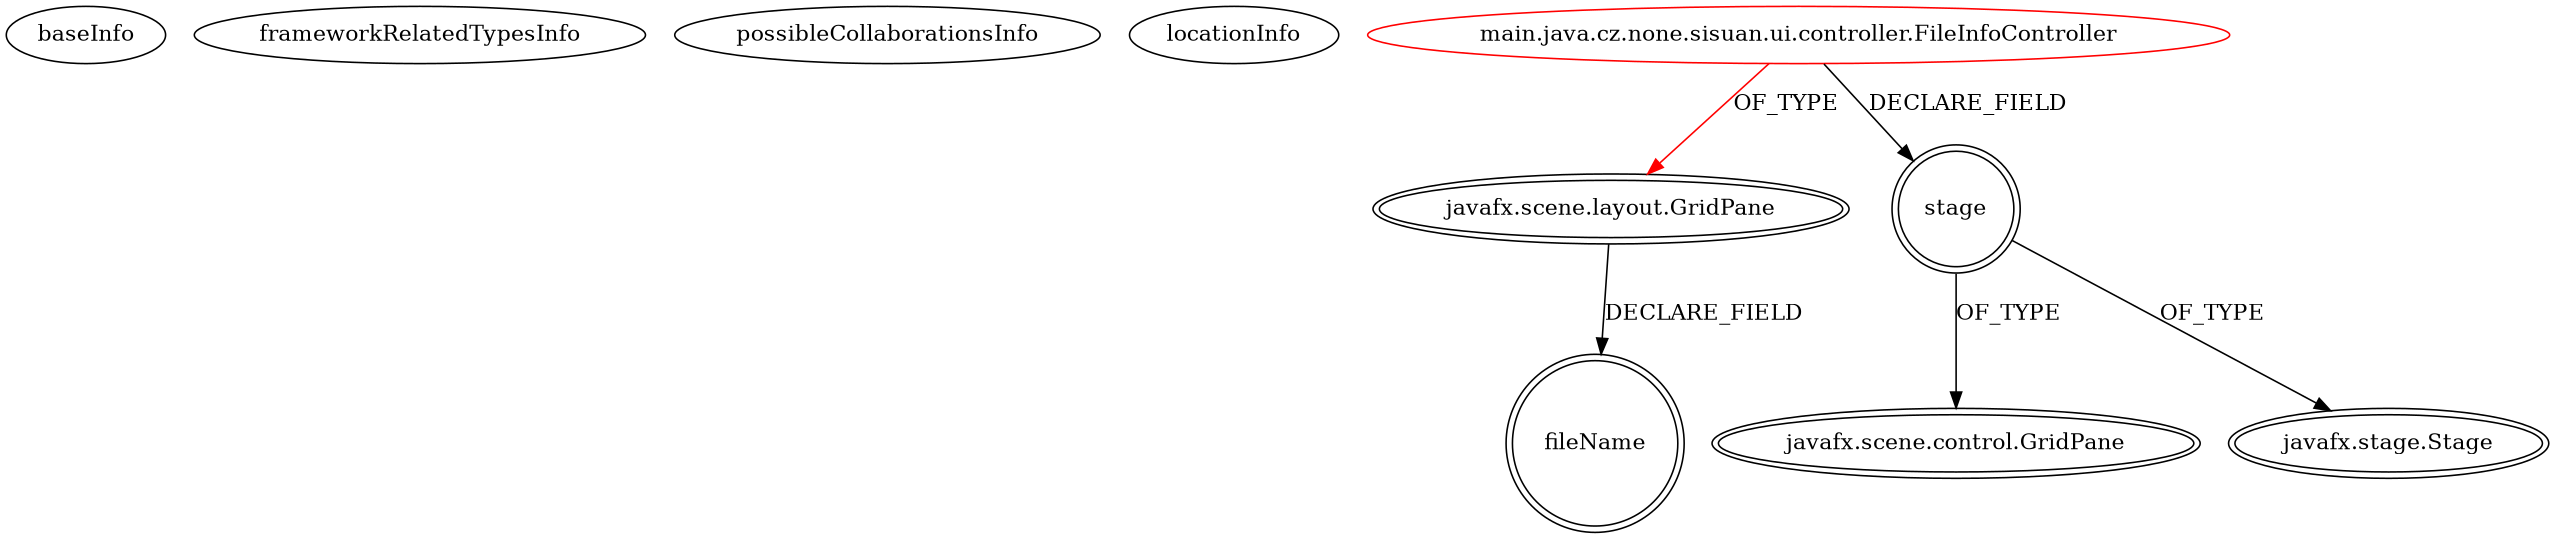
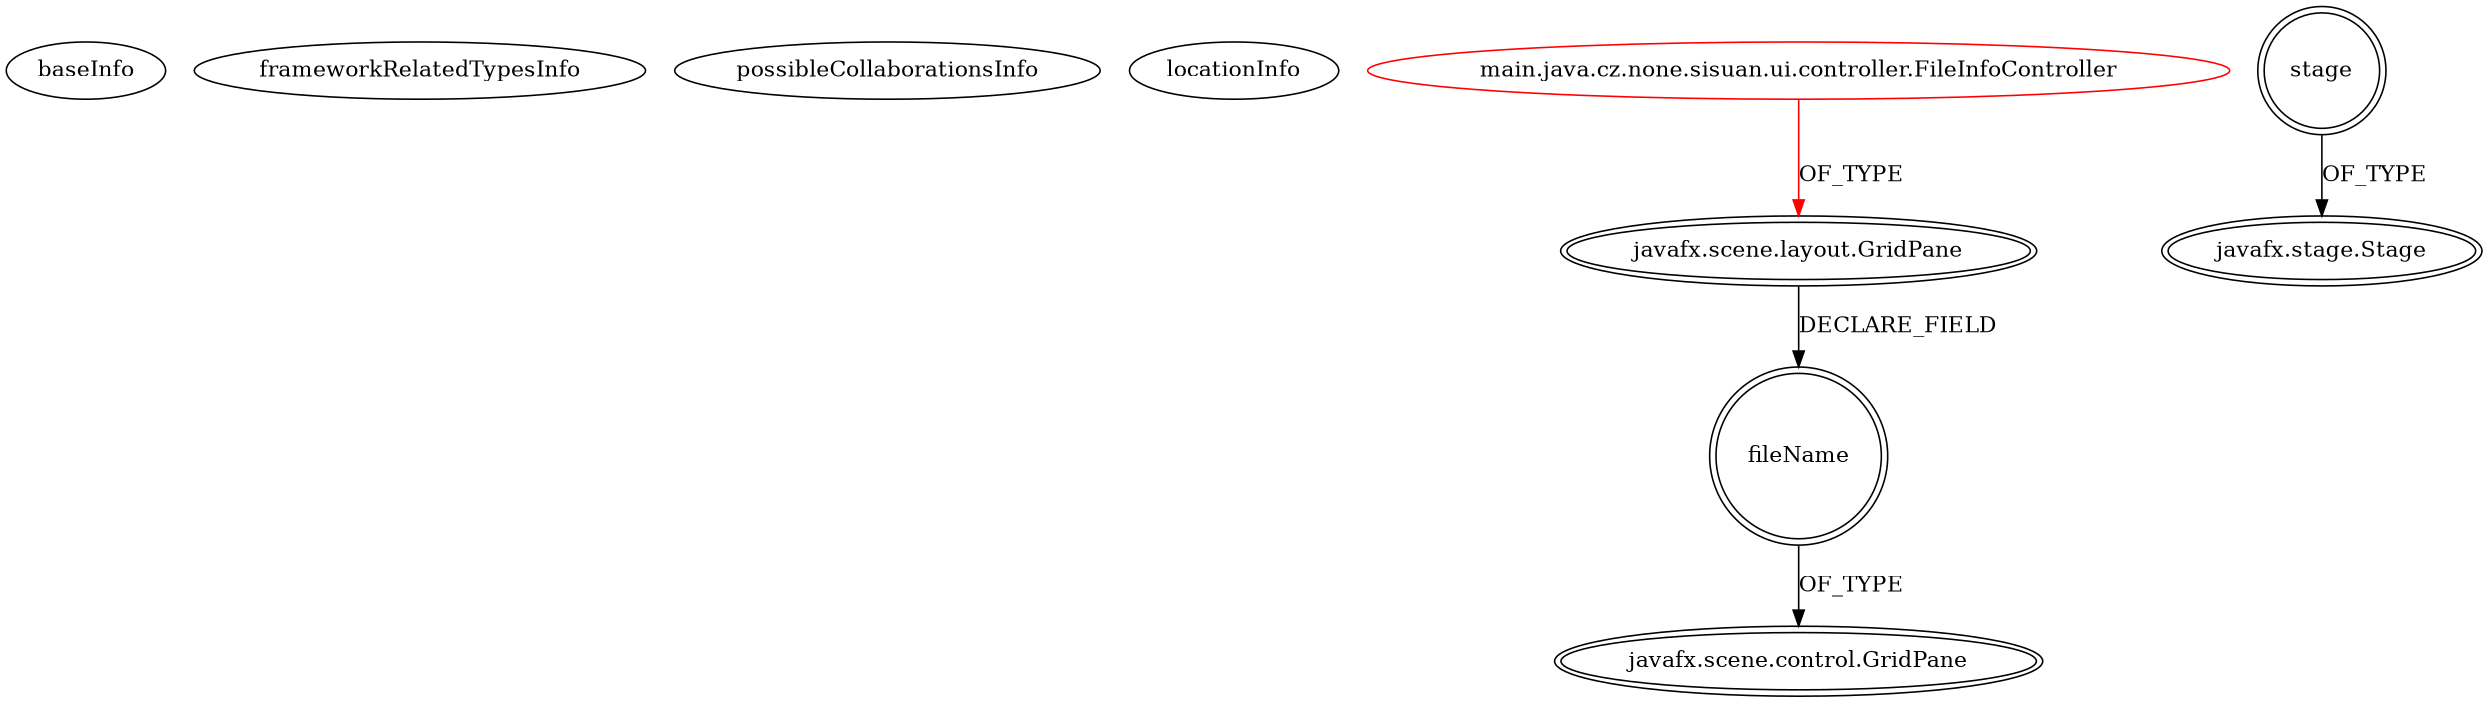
(1863, 106) -> none
(1956, 333) -> (1799, 578)
